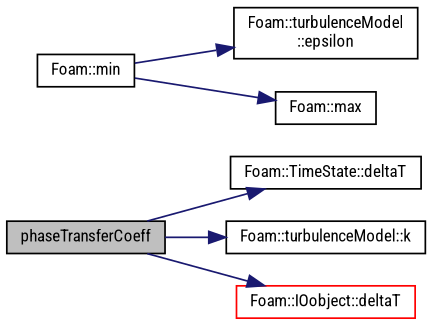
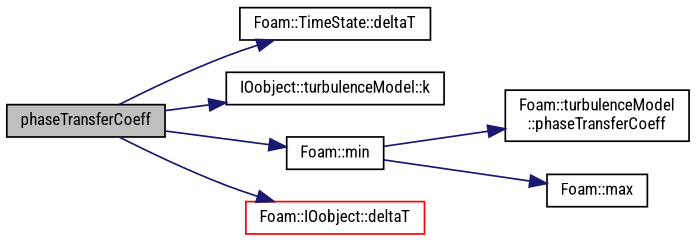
(326, 33) -> (597, 116)
none -> (217, 138)
(326, 237) -> (335, 88)
